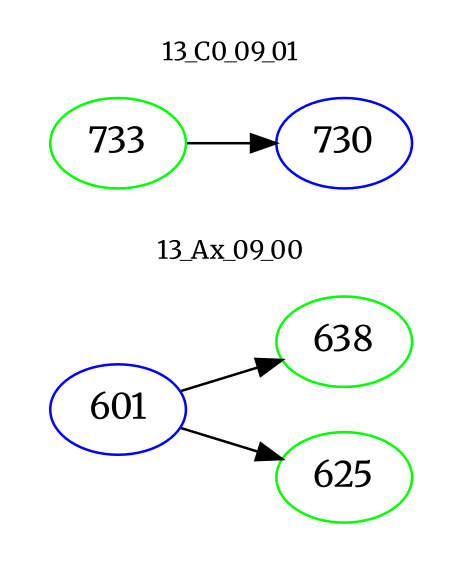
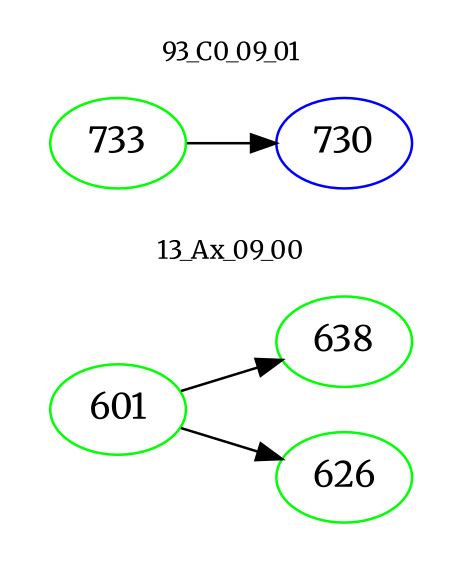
(231, 54) -> (231, 54)
(118, 410) -> (118, 410)
(344, 477) -> (344, 477)
